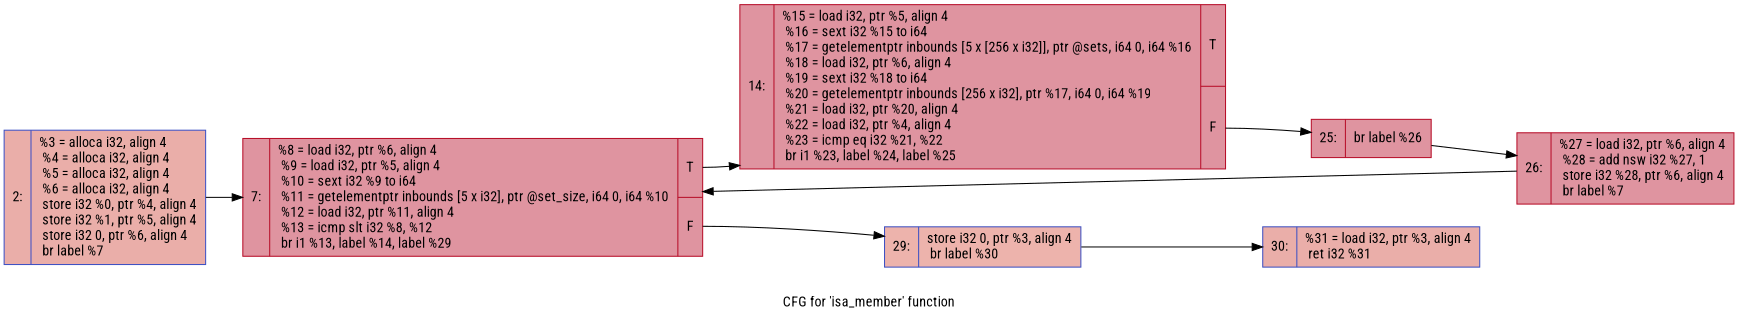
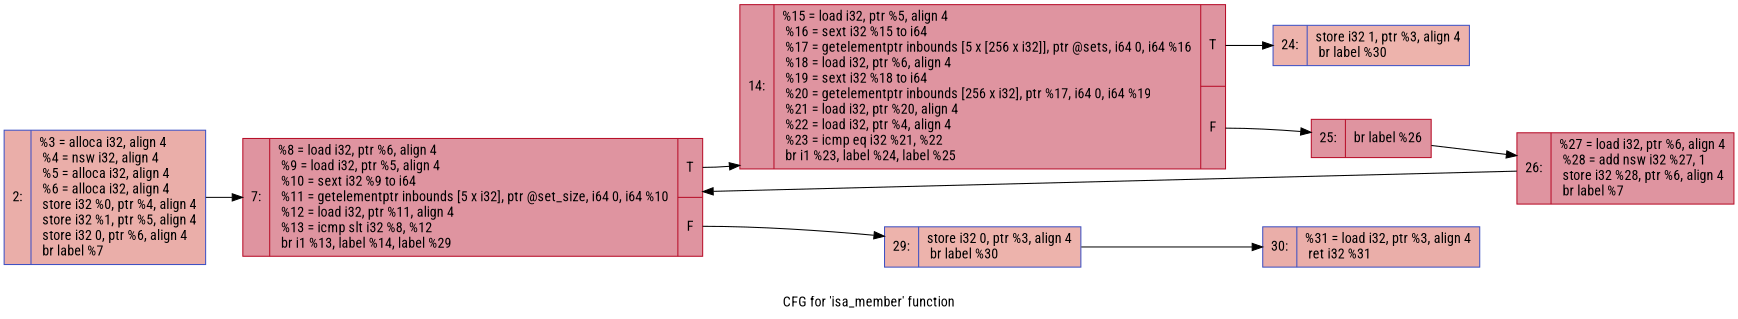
none -> (1371, 45)
(105, 158) -> (99, 158)
